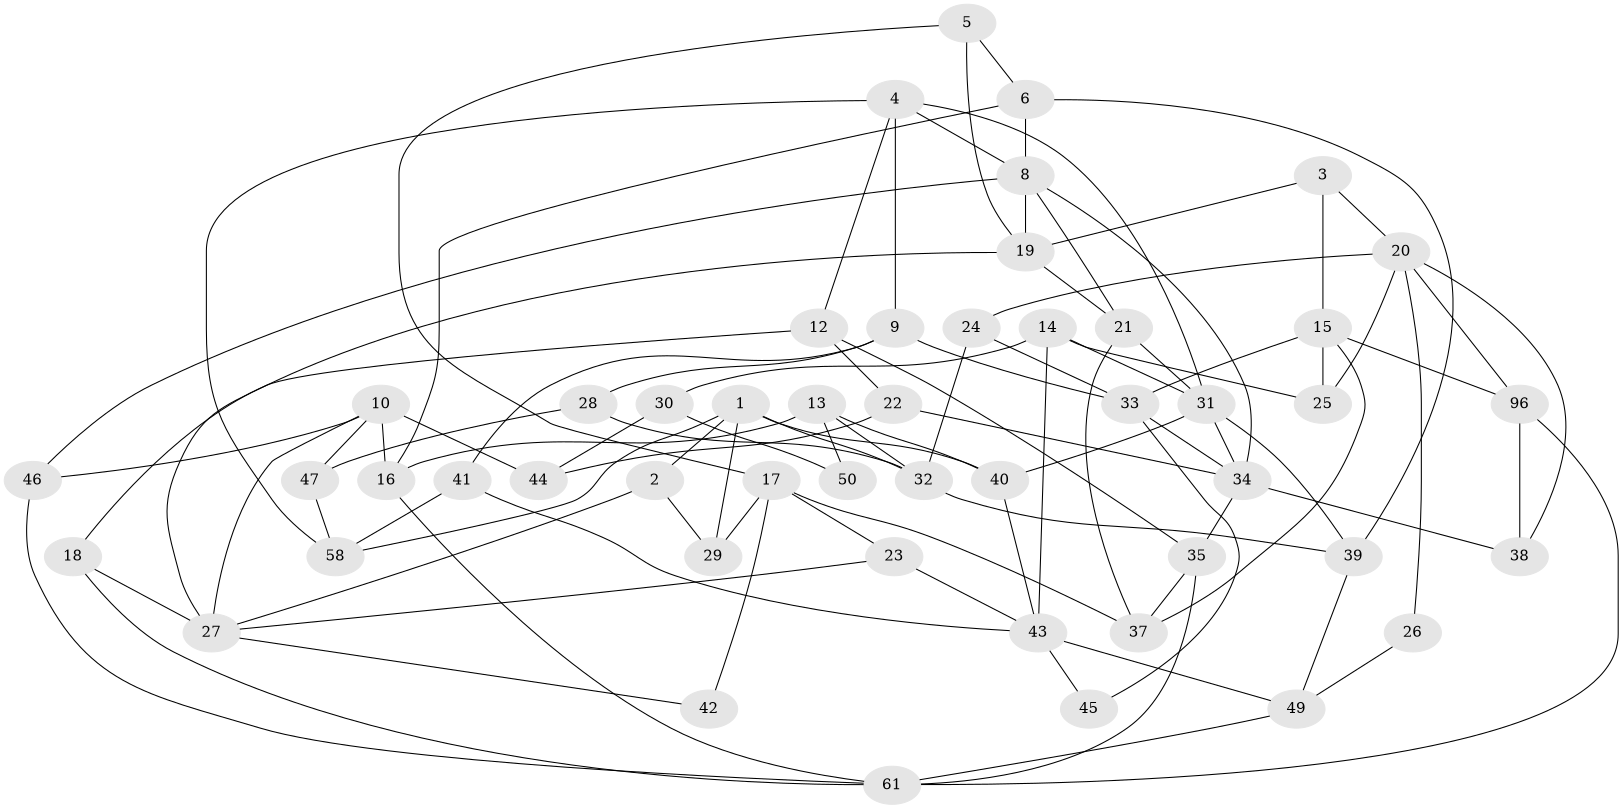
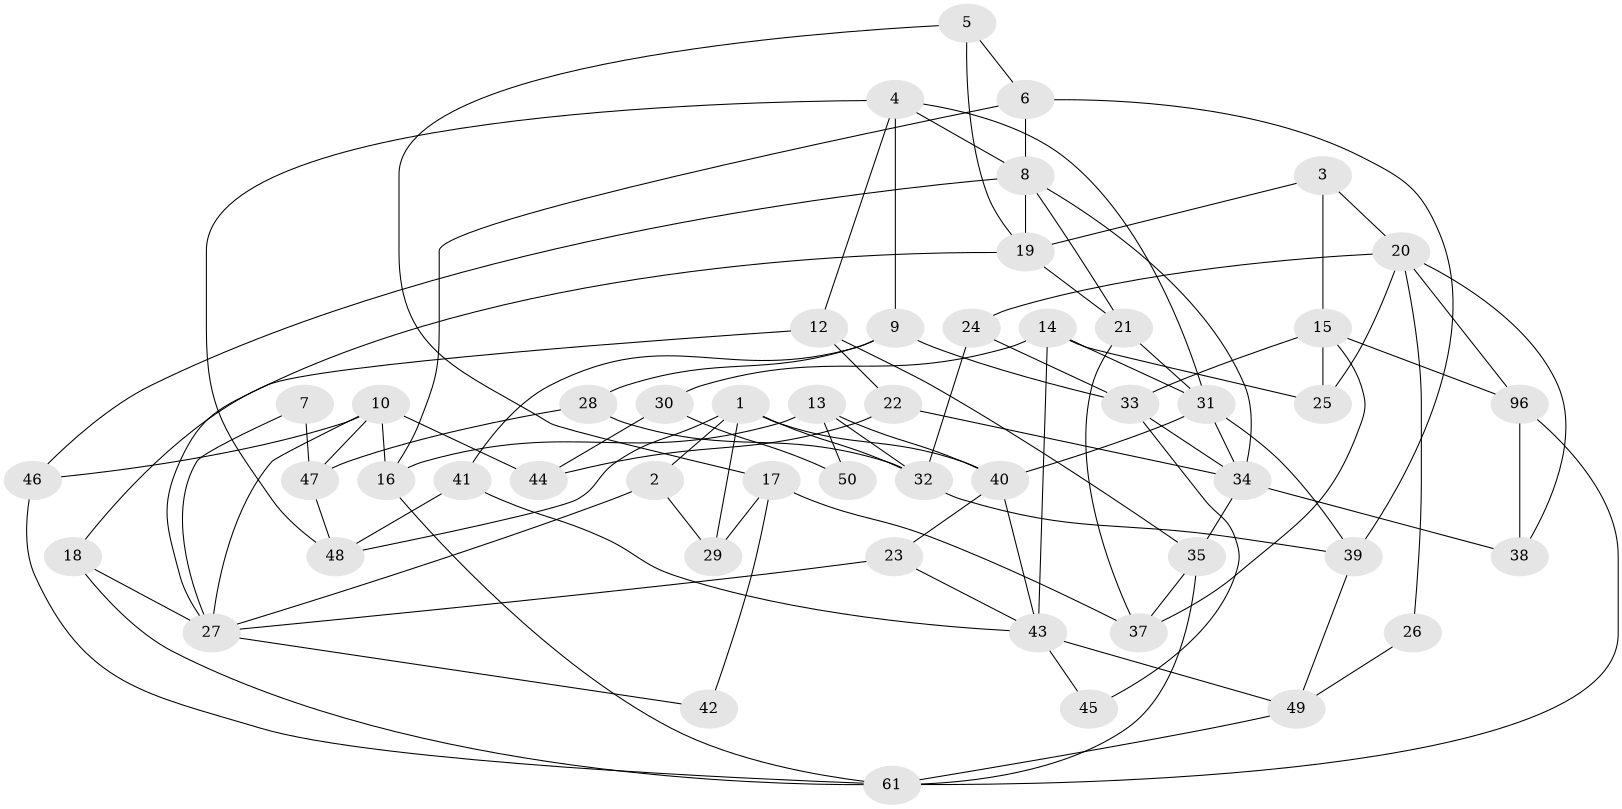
none -> (305, 404)
(833, 519) -> (947, 519)
(335, 557) -> (335, 557)
